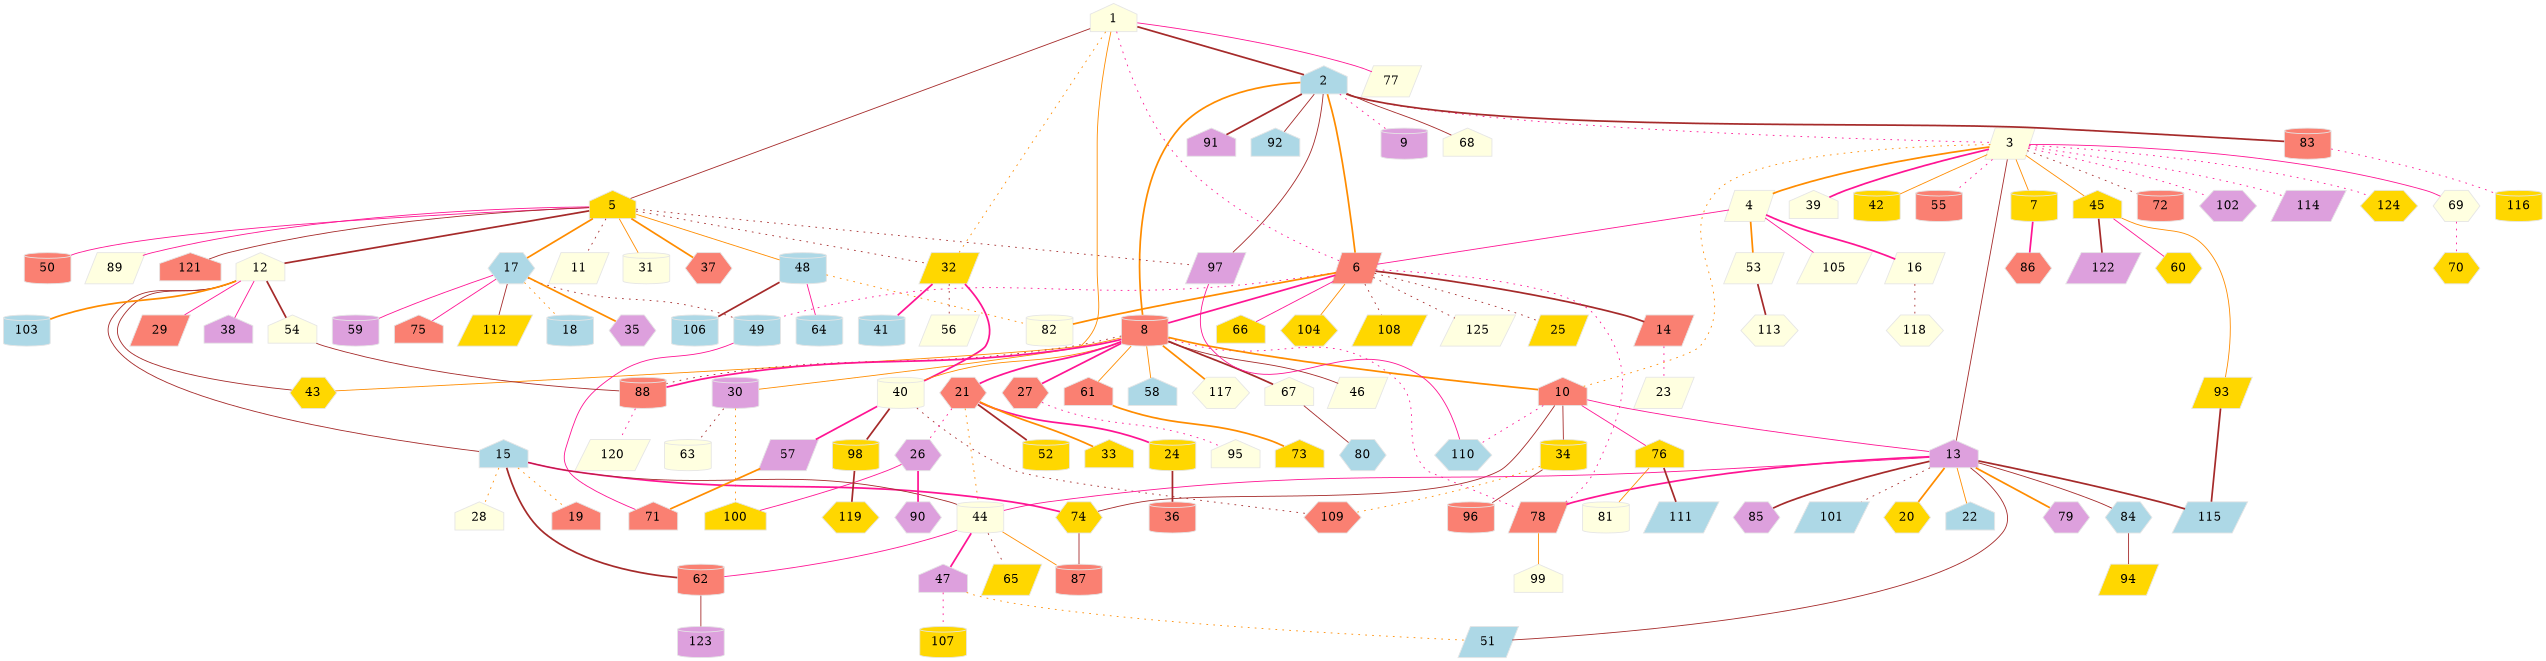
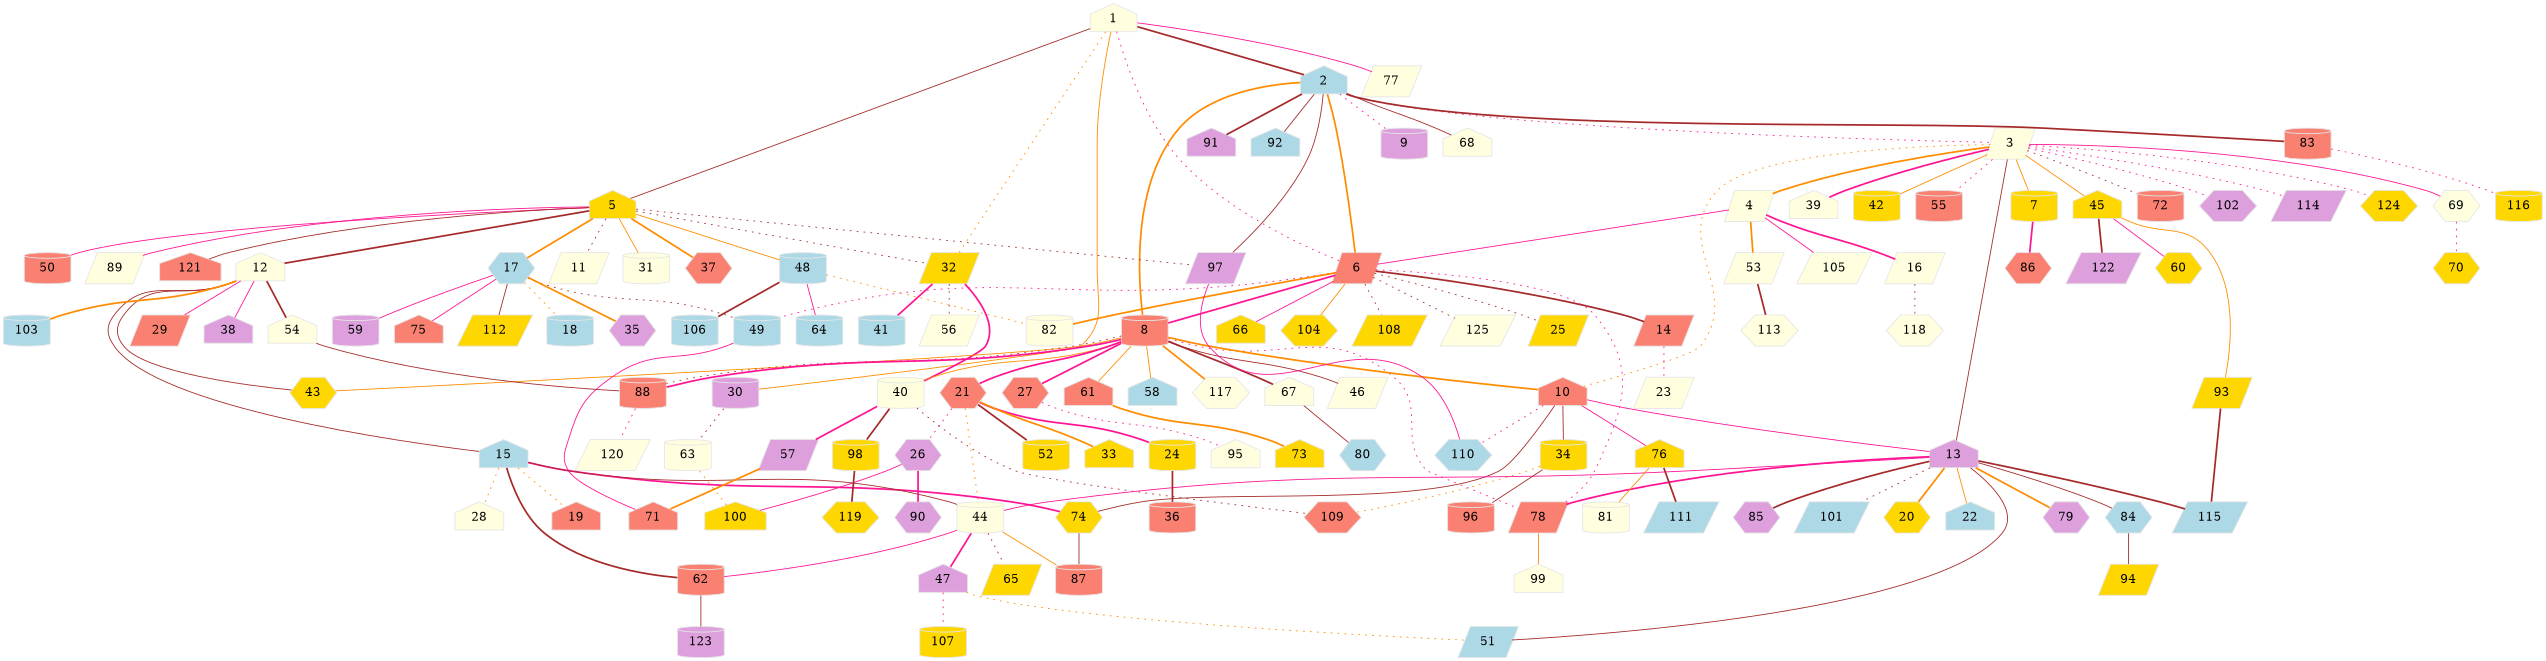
(735, 455) -> (718, 494)
